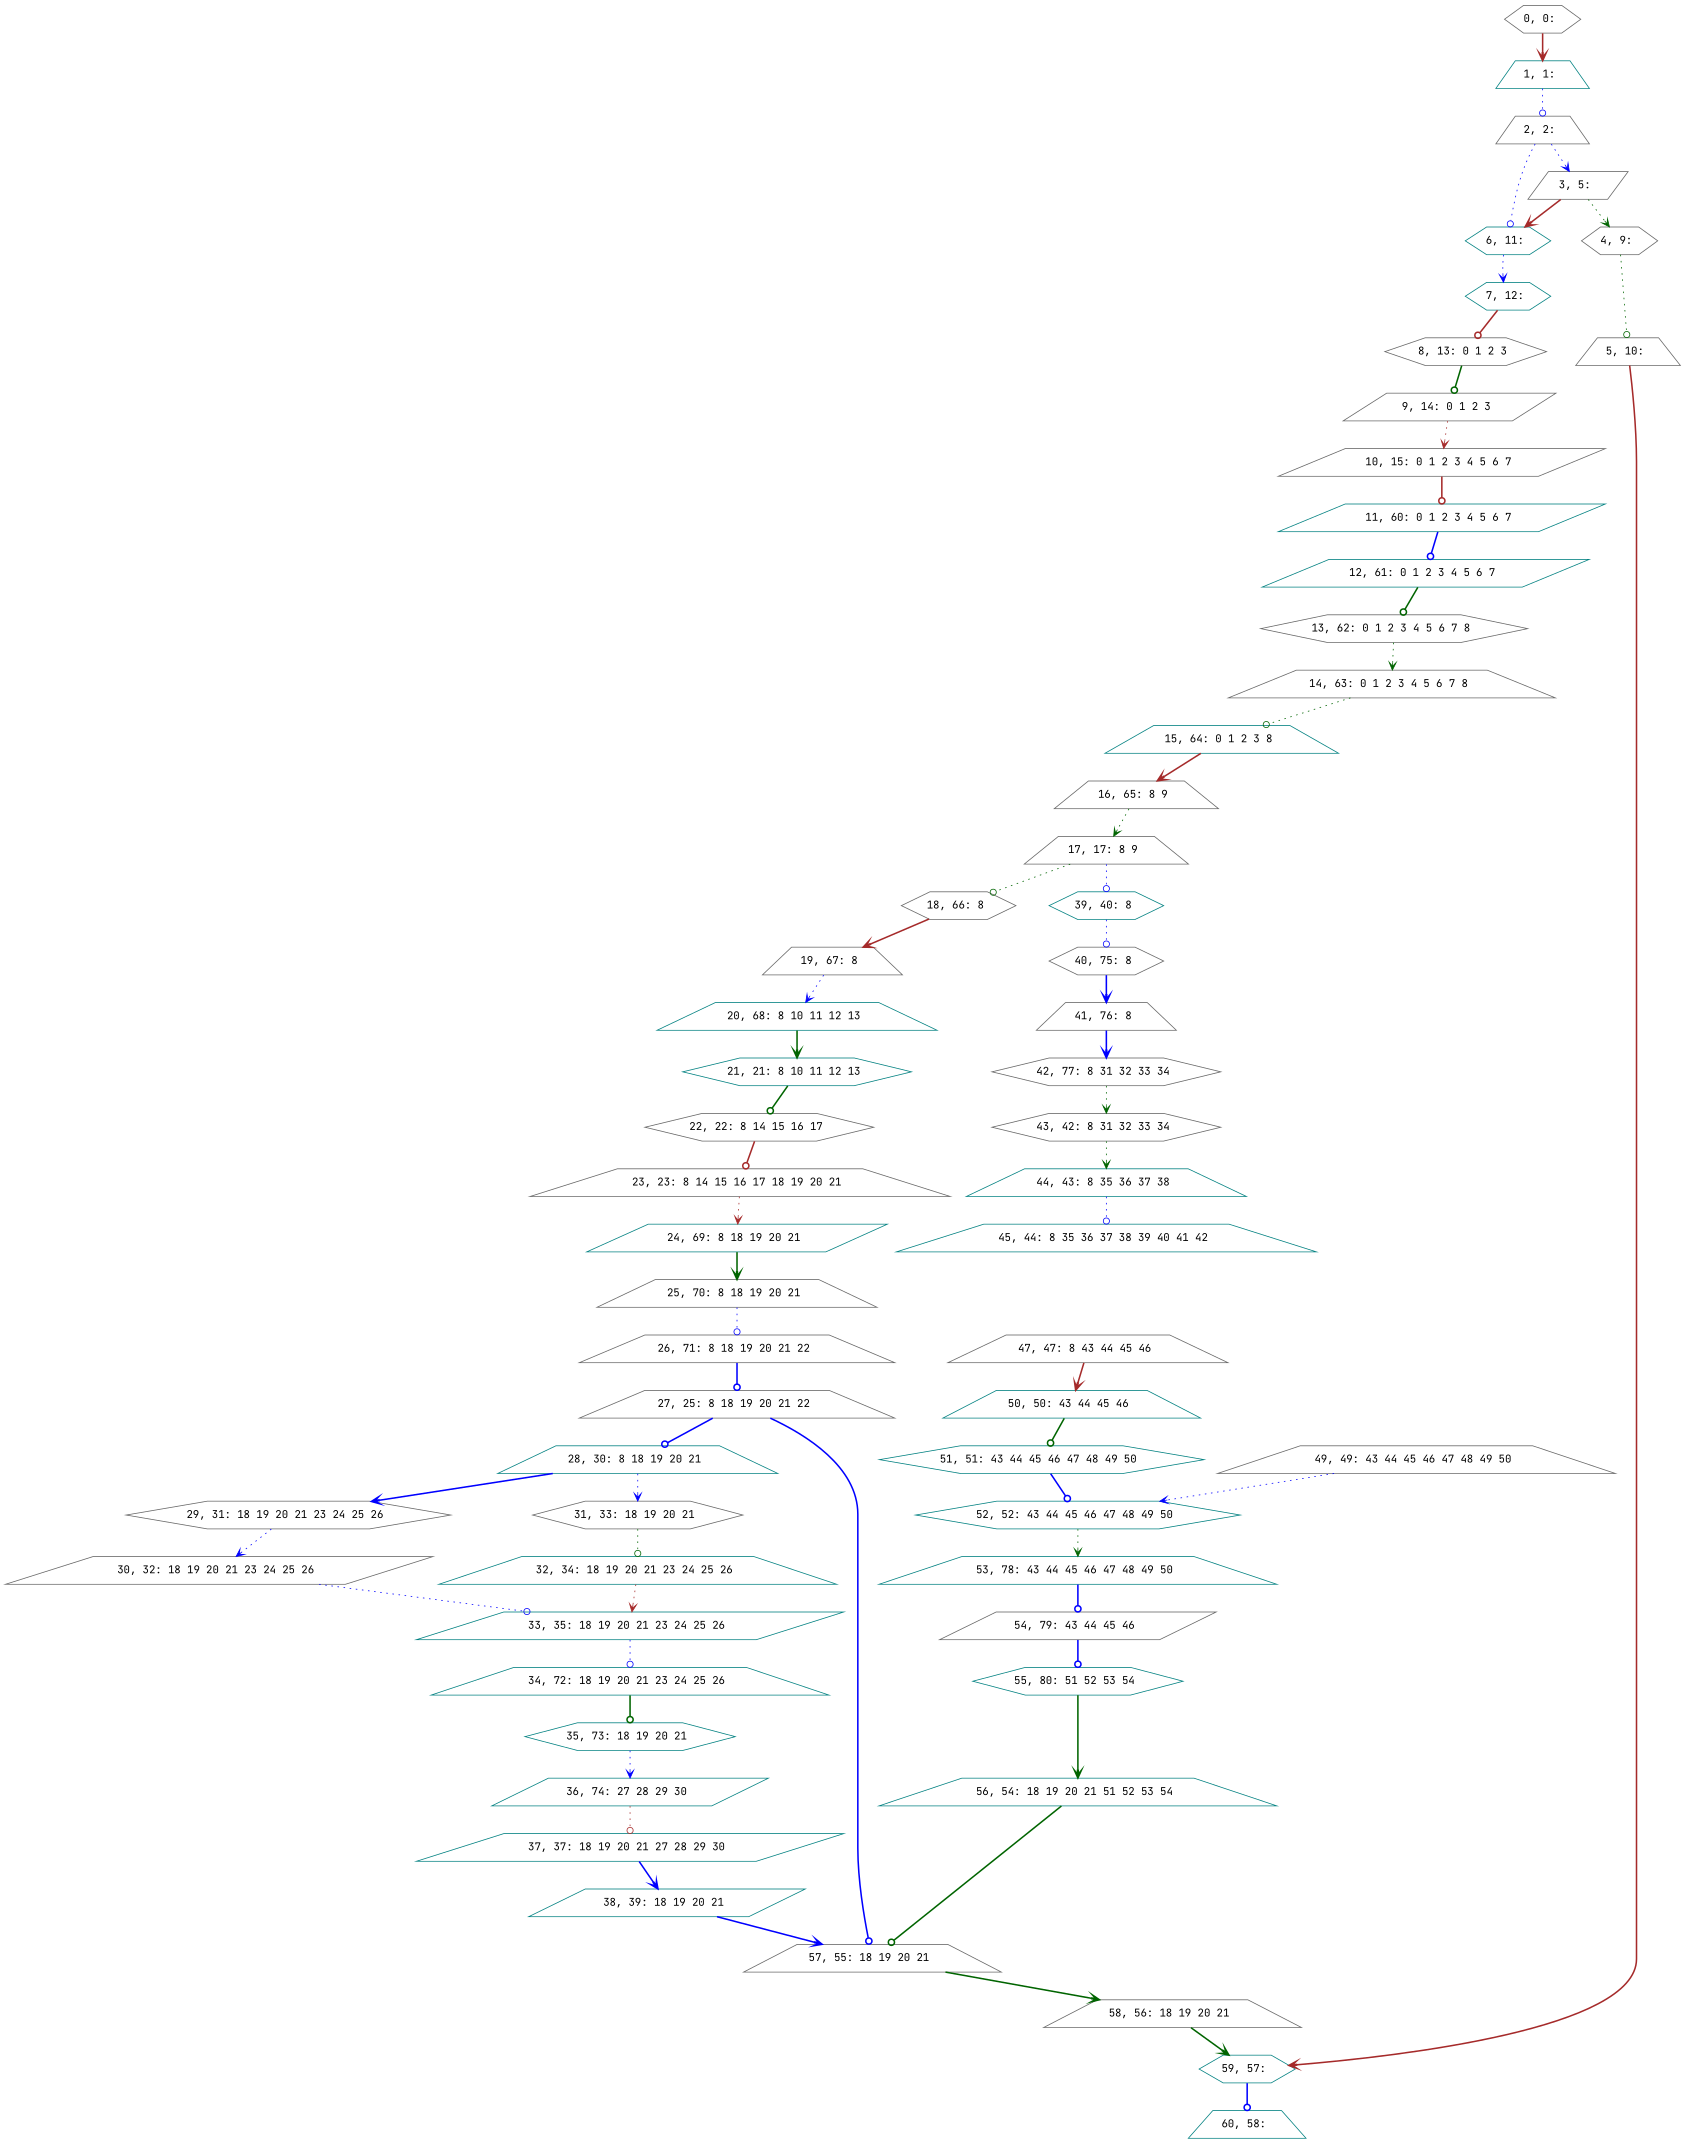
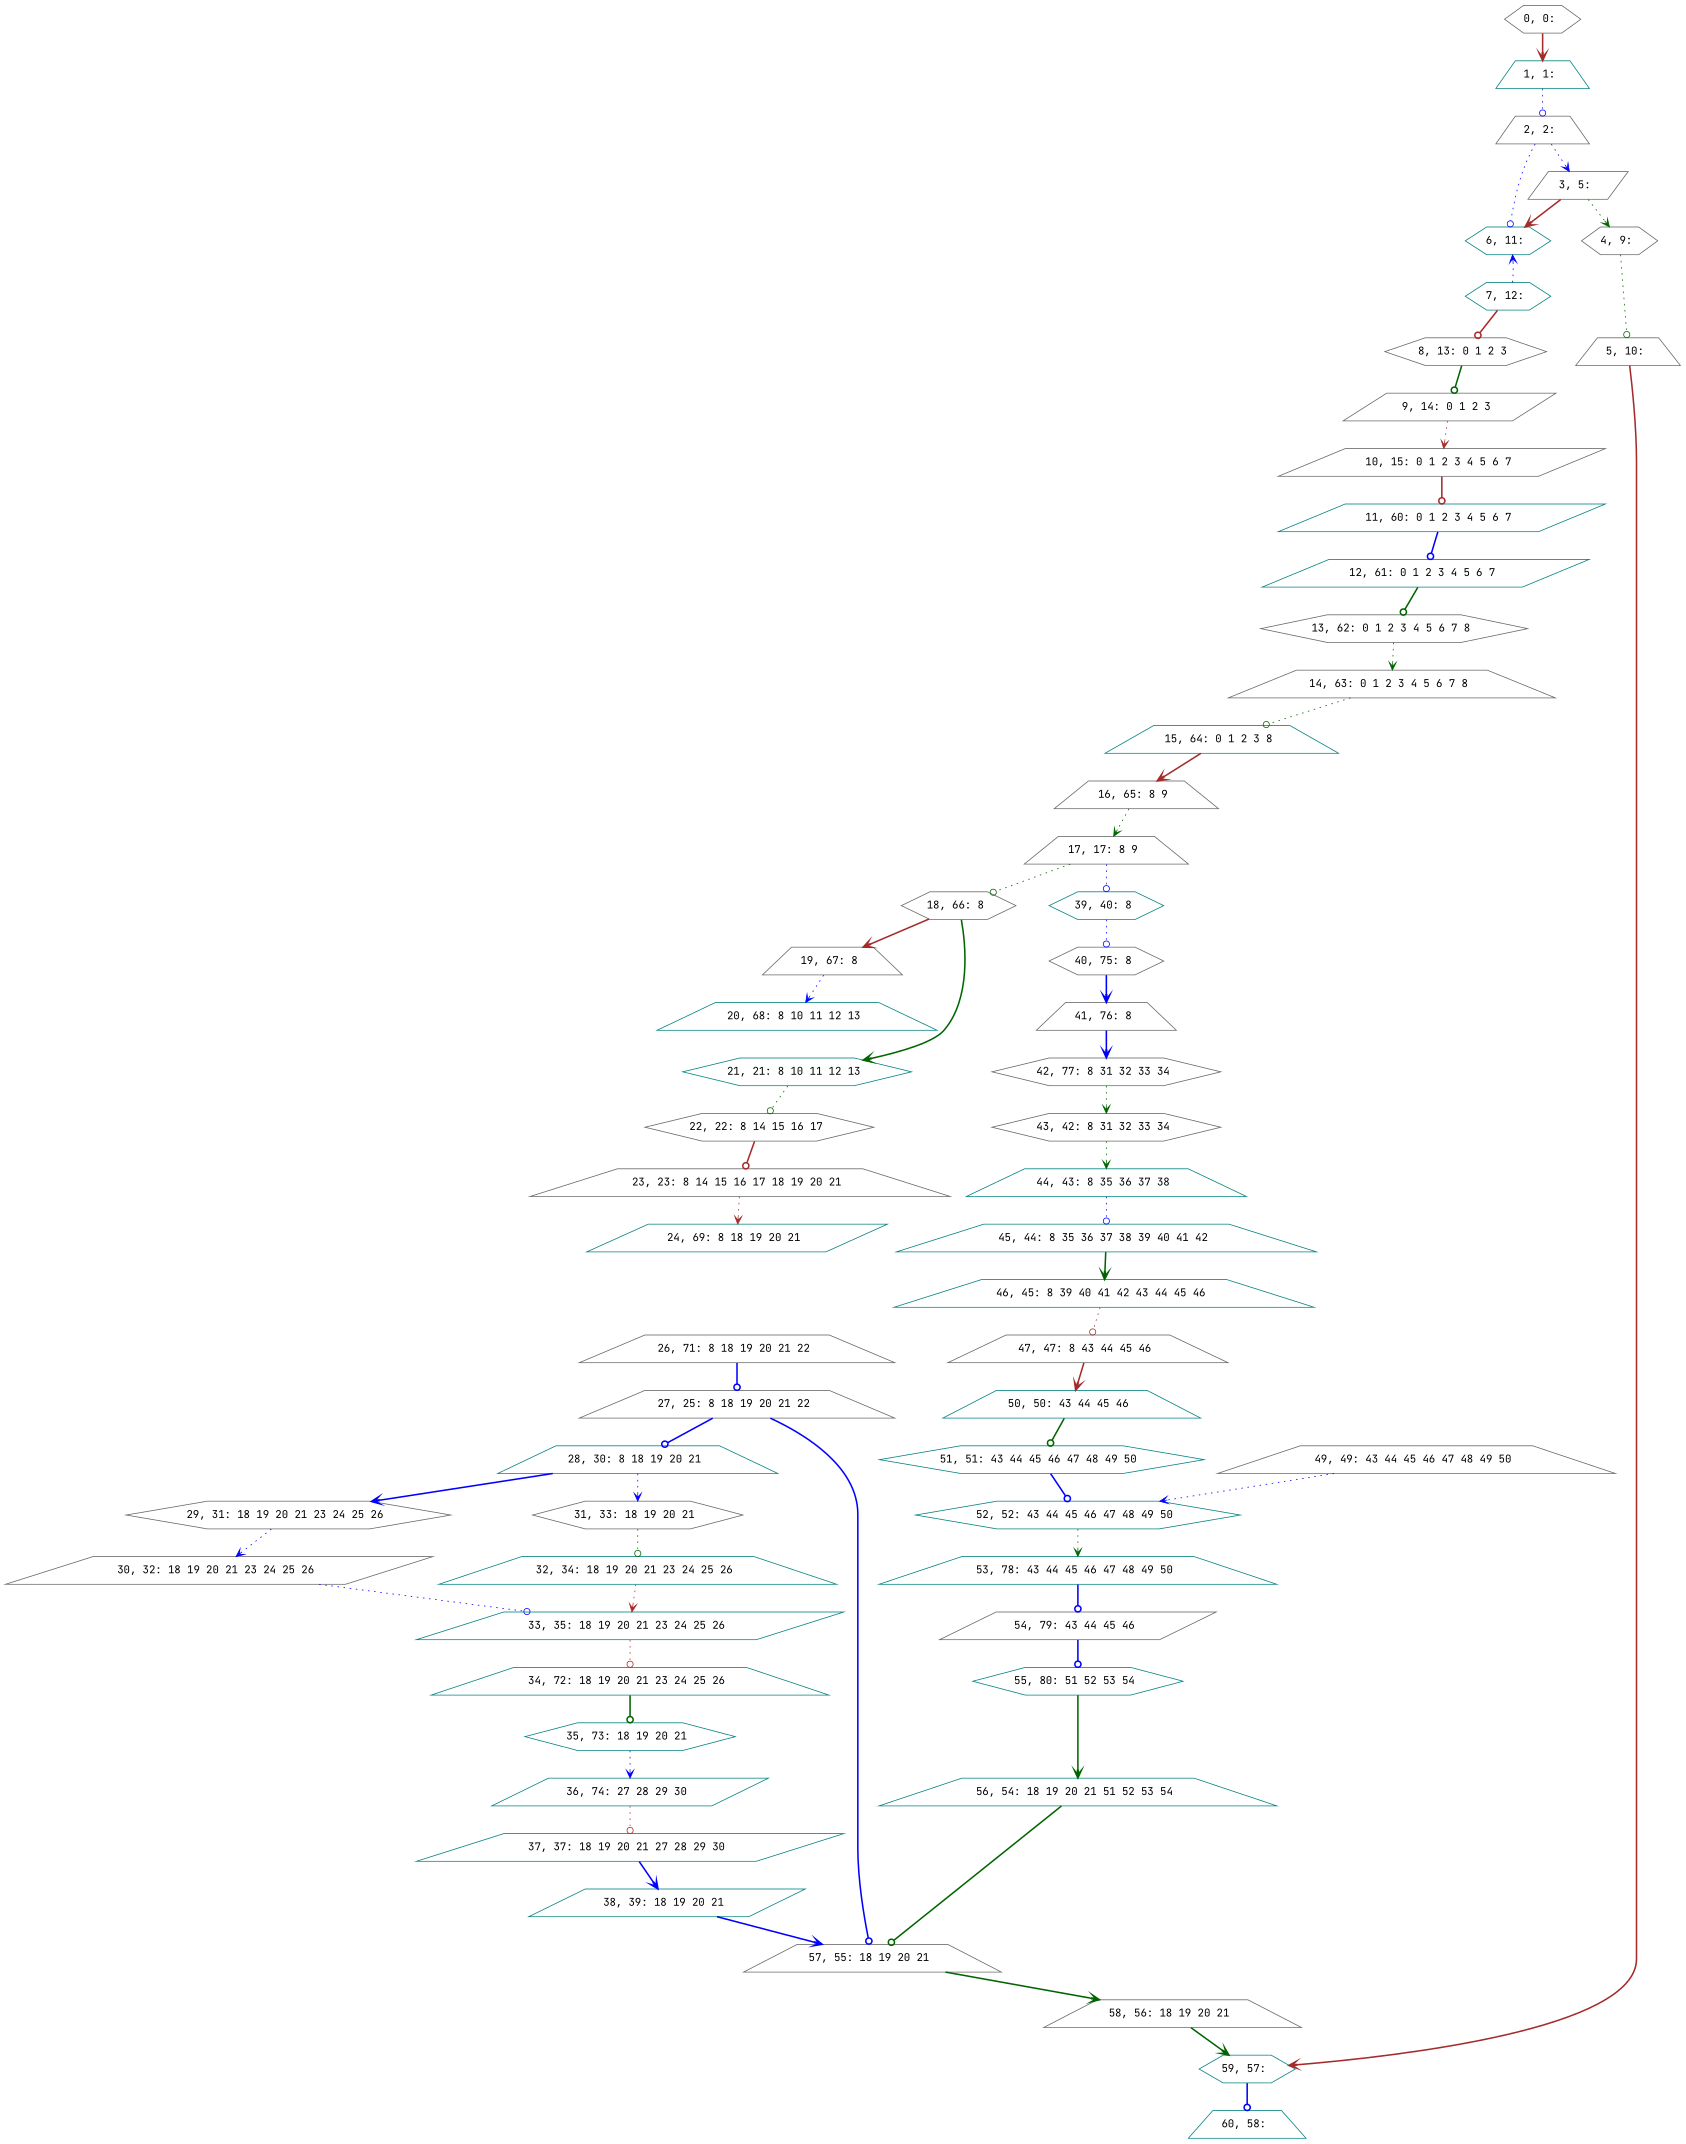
(1503, 265) -> (1513, 272)
(797, 1040) -> (954, 1015)
(780, 1097) -> (780, 1097)
(737, 1293) -> none
none -> (1104, 1293)
(630, 1651) -> (630, 1651)
